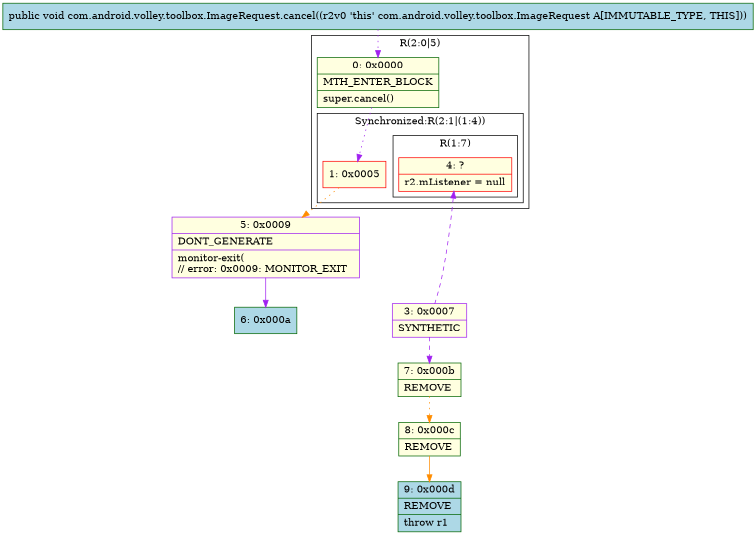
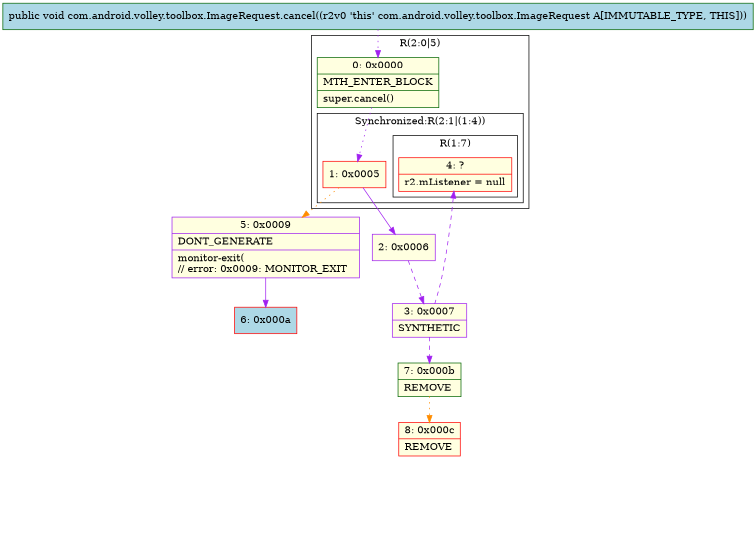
none -> (404, 247)
(266, 320) -> (266, 320)
(430, 439) -> (430, 439)
(430, 507) -> none
